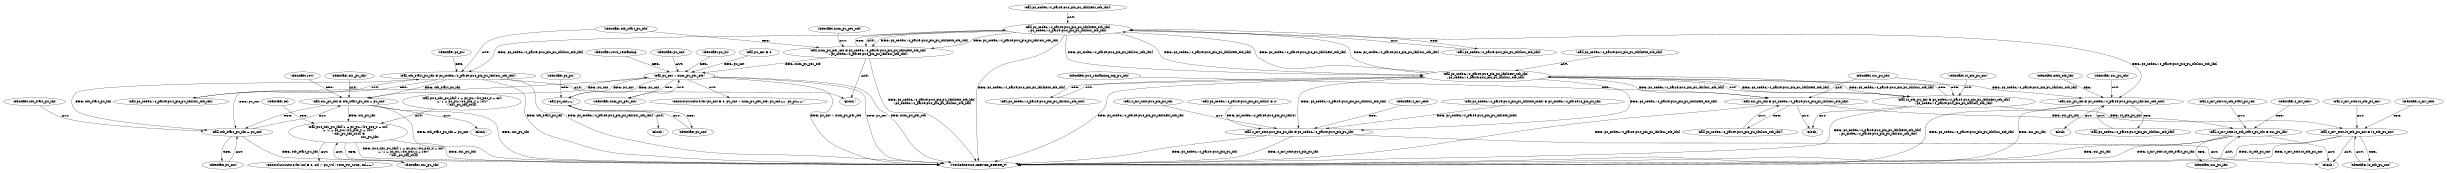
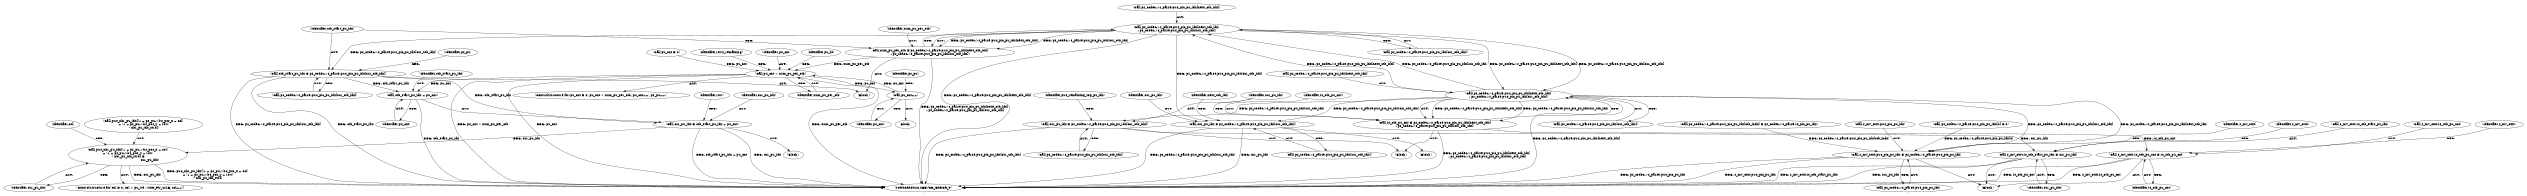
(509, 93) -> none
(286, 114) -> none
none -> (1908, 188)
